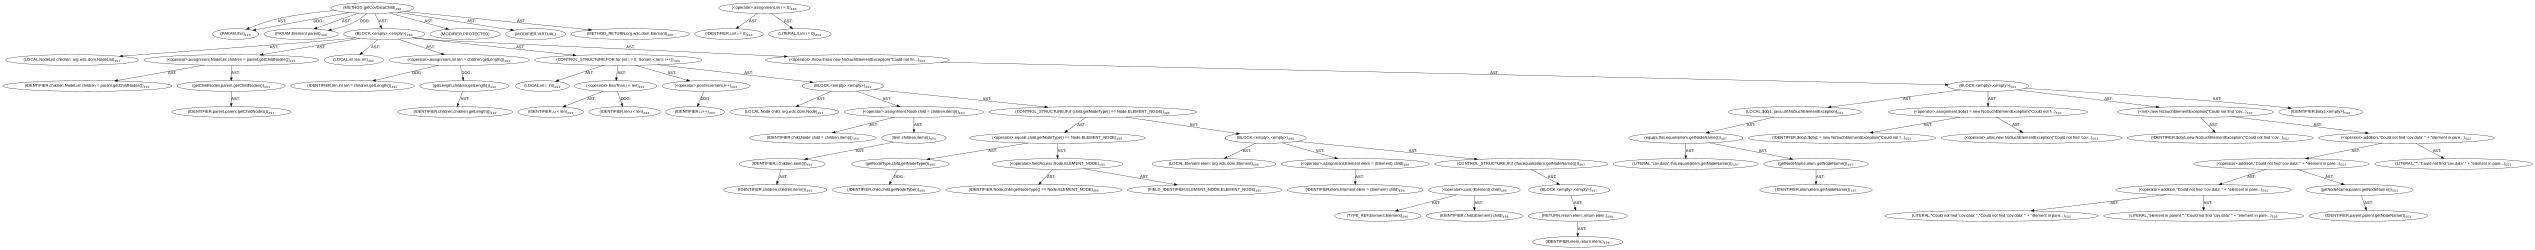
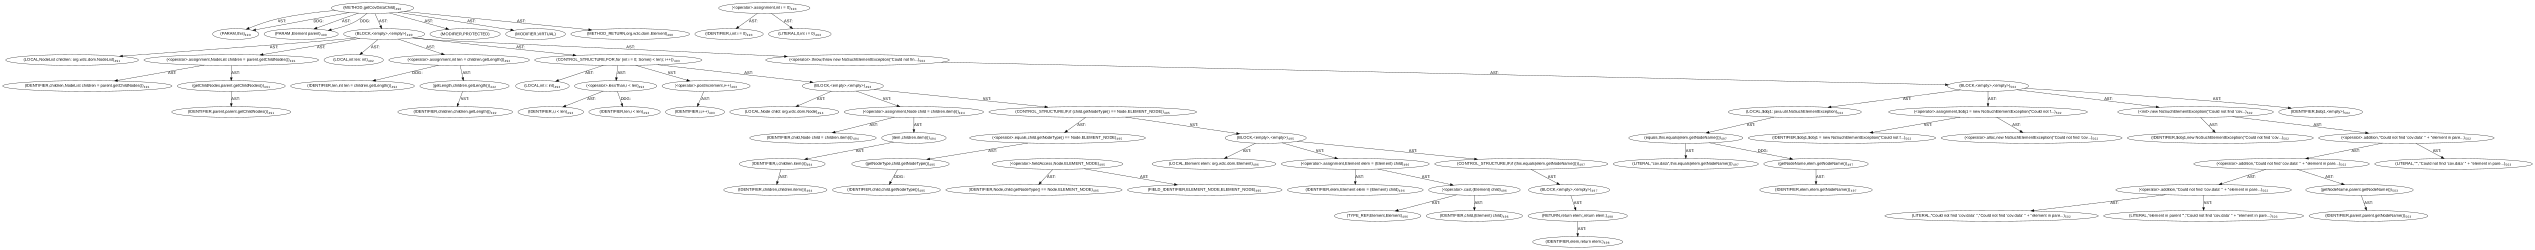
(467, 73) -> (467, 73)
(706, 99) -> (706, 99)
(1058, 149) -> none
(1764, 151) -> (1764, 151)
none -> (1414, 177)
